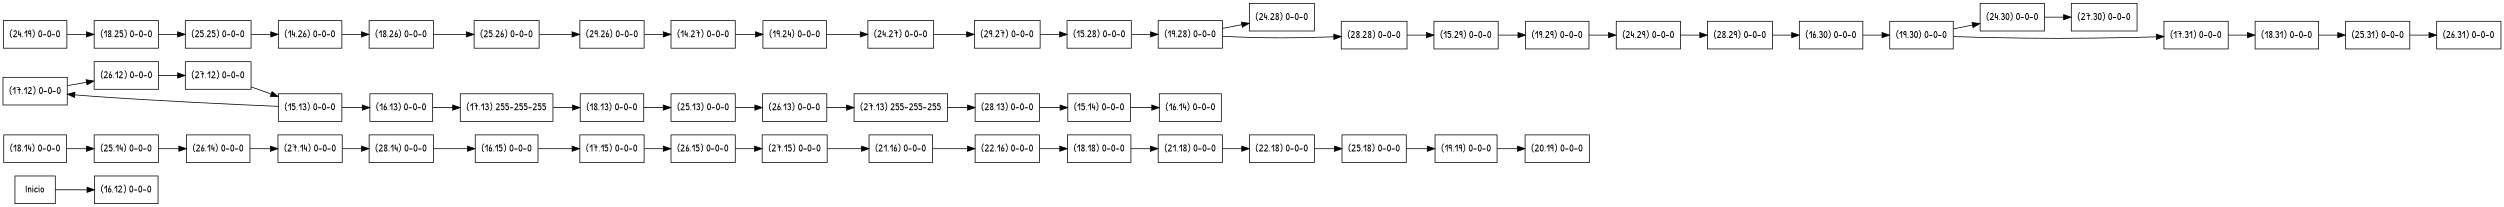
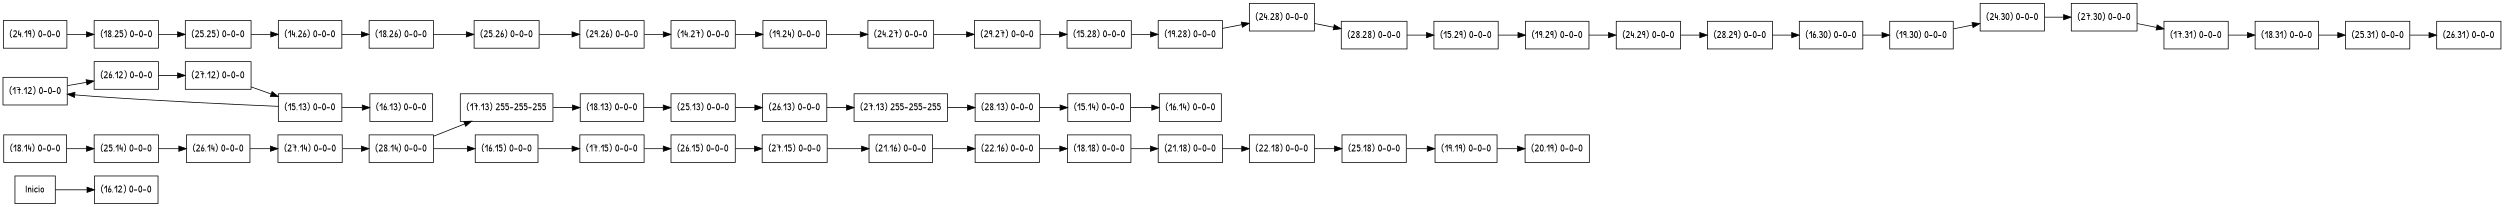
(1278, 38) -> (1324, 25)
(2055, 38) -> (2147, 25)
(443, 108) -> (449, 130)
